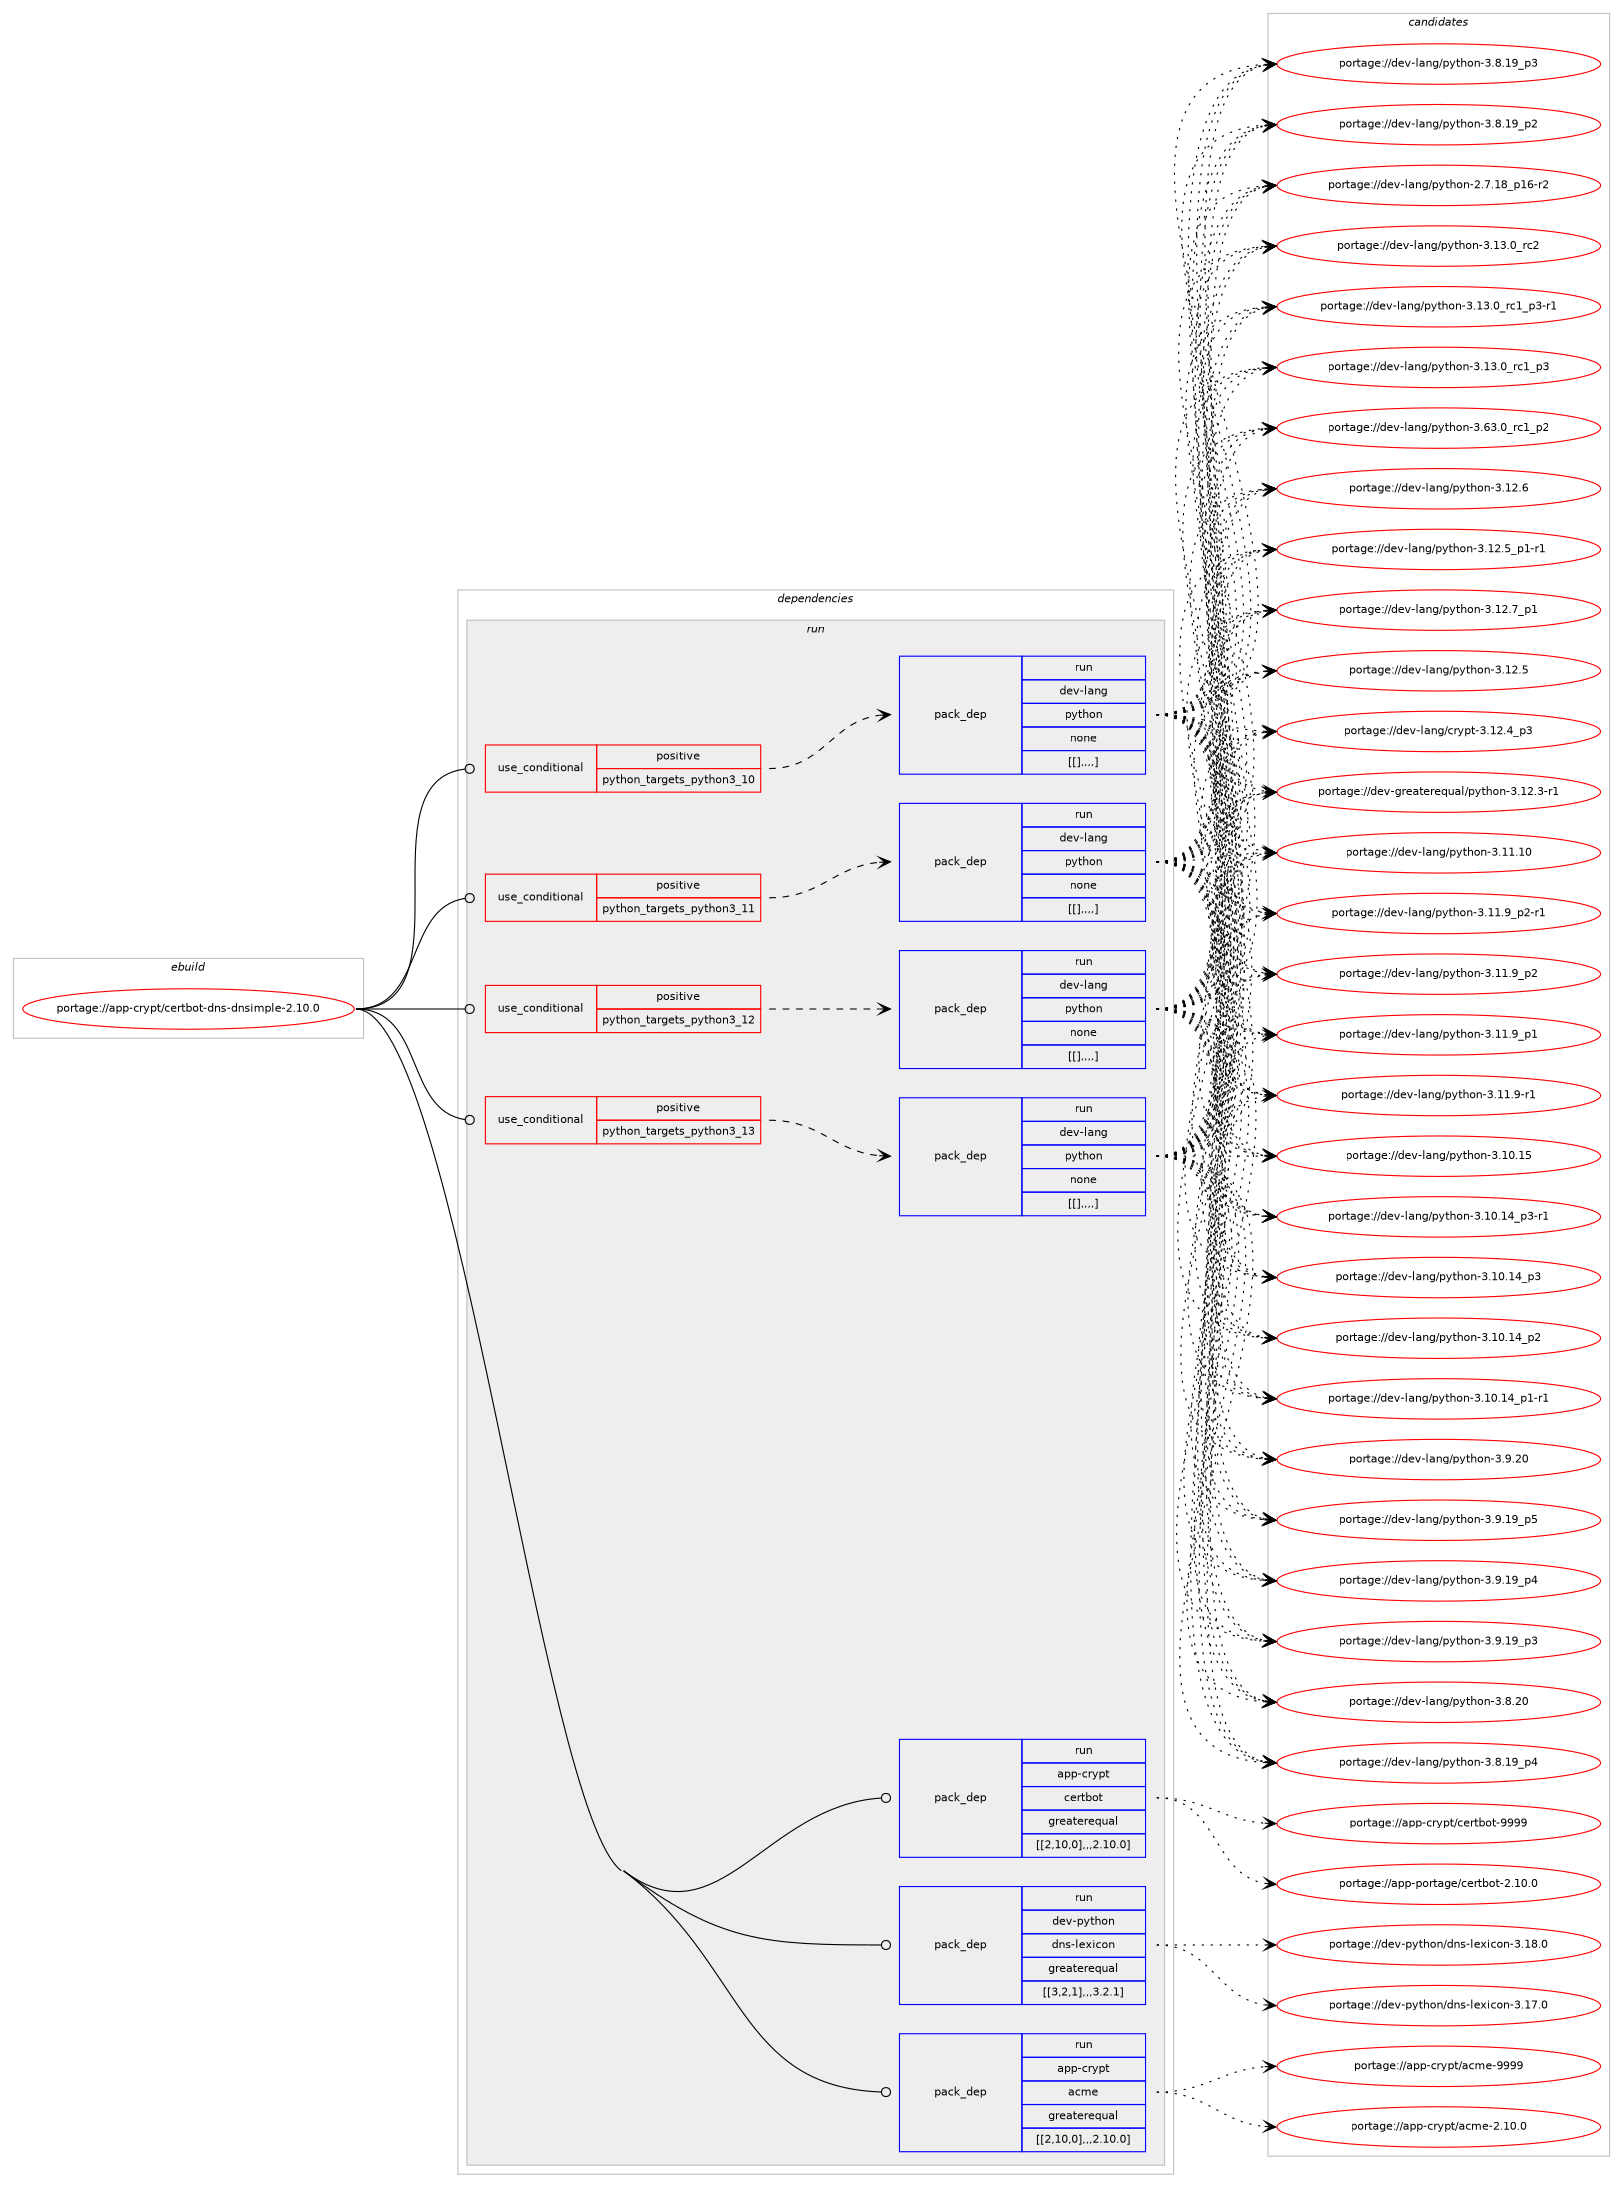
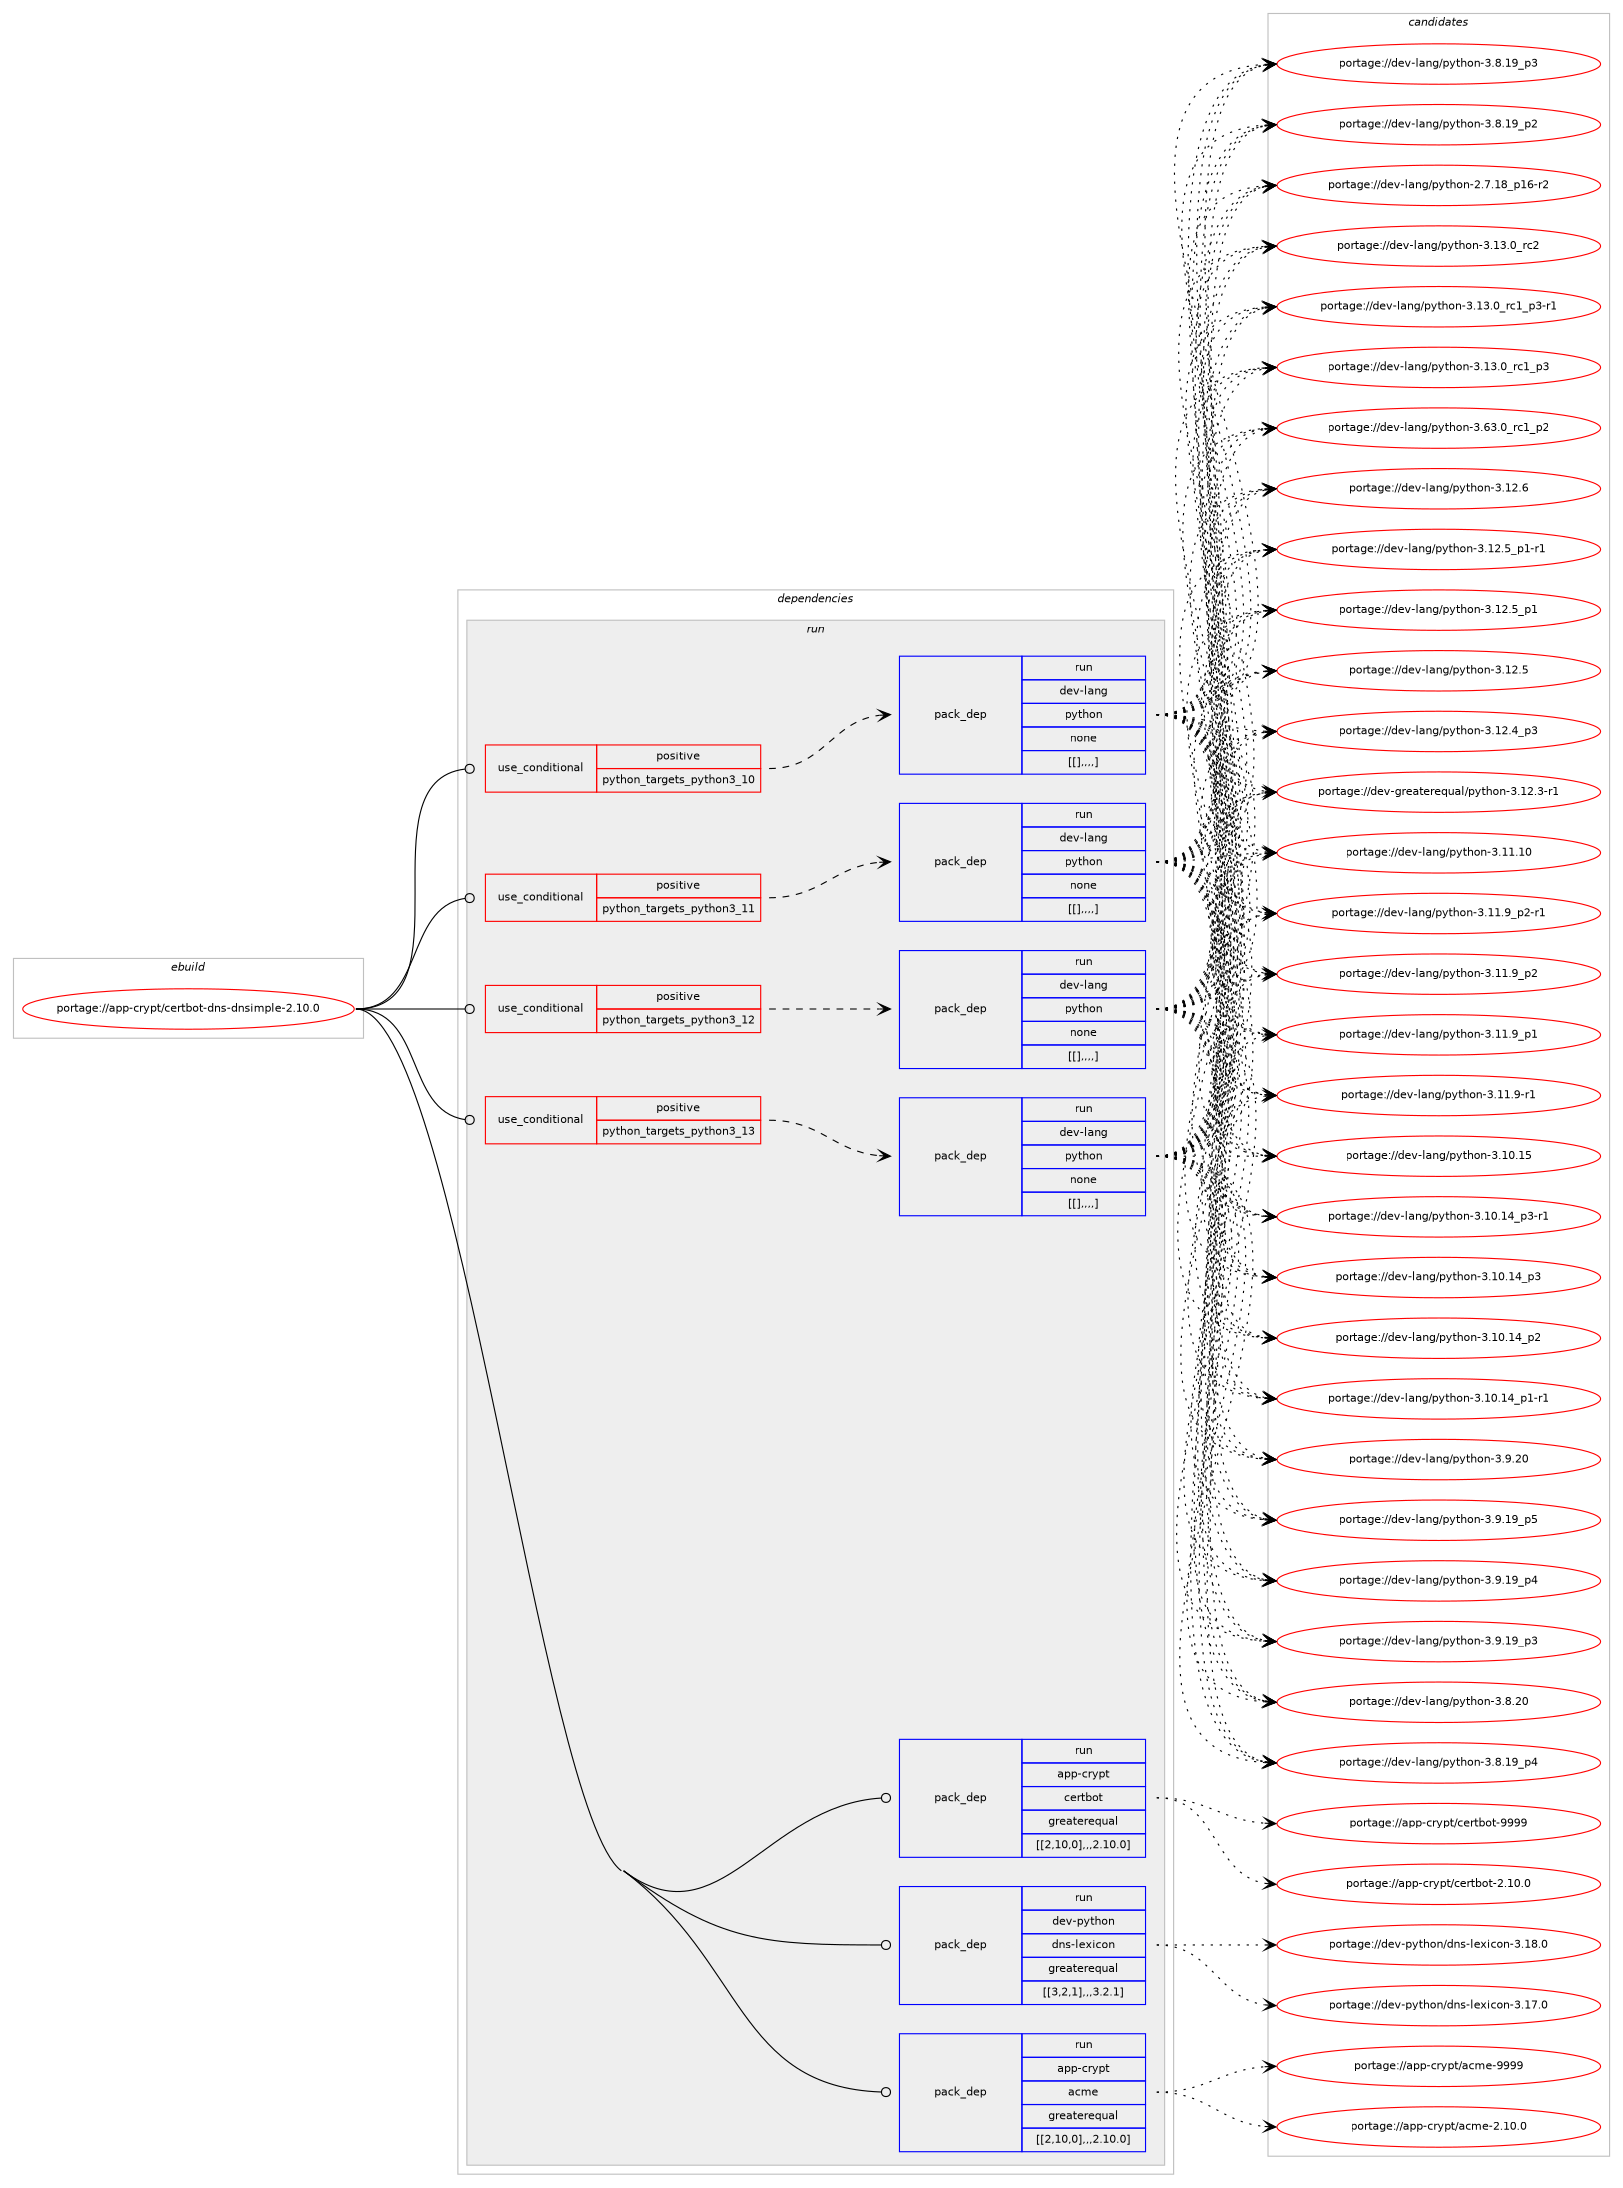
(1439, 610) -> (1439, 610)
(1439, 731) -> (1439, 731)
(1439, 1884) -> (1439, 1884)
